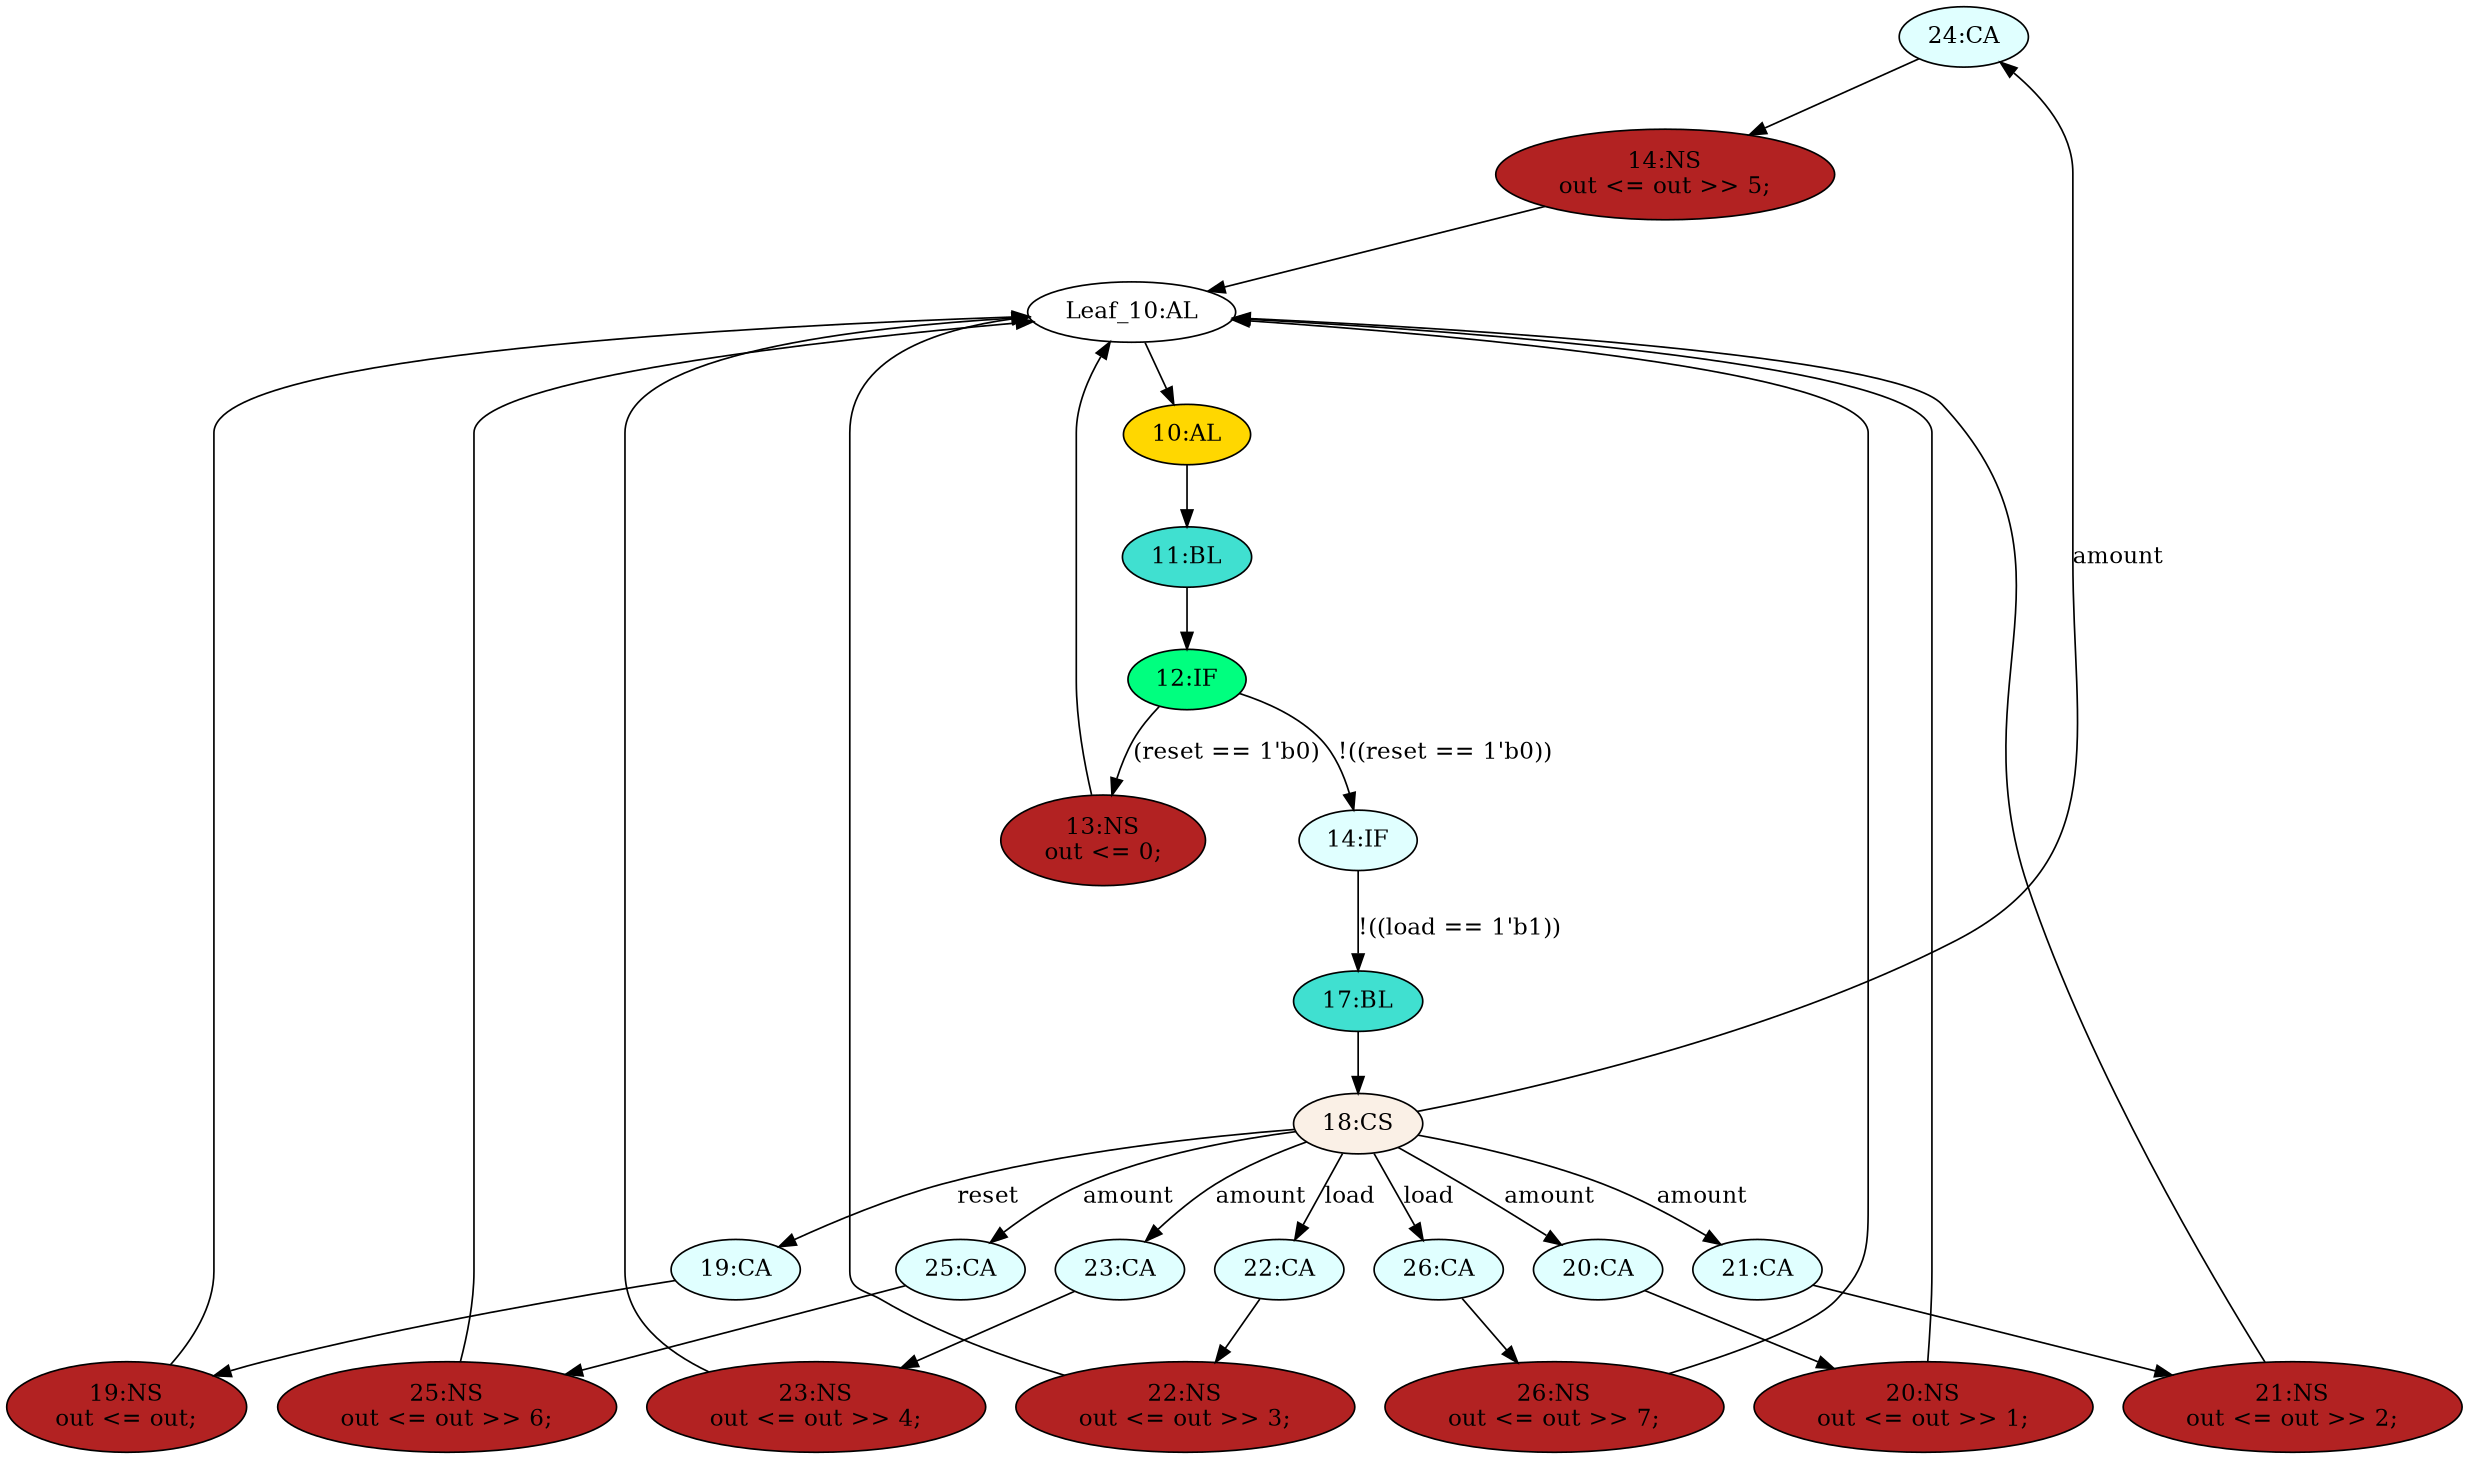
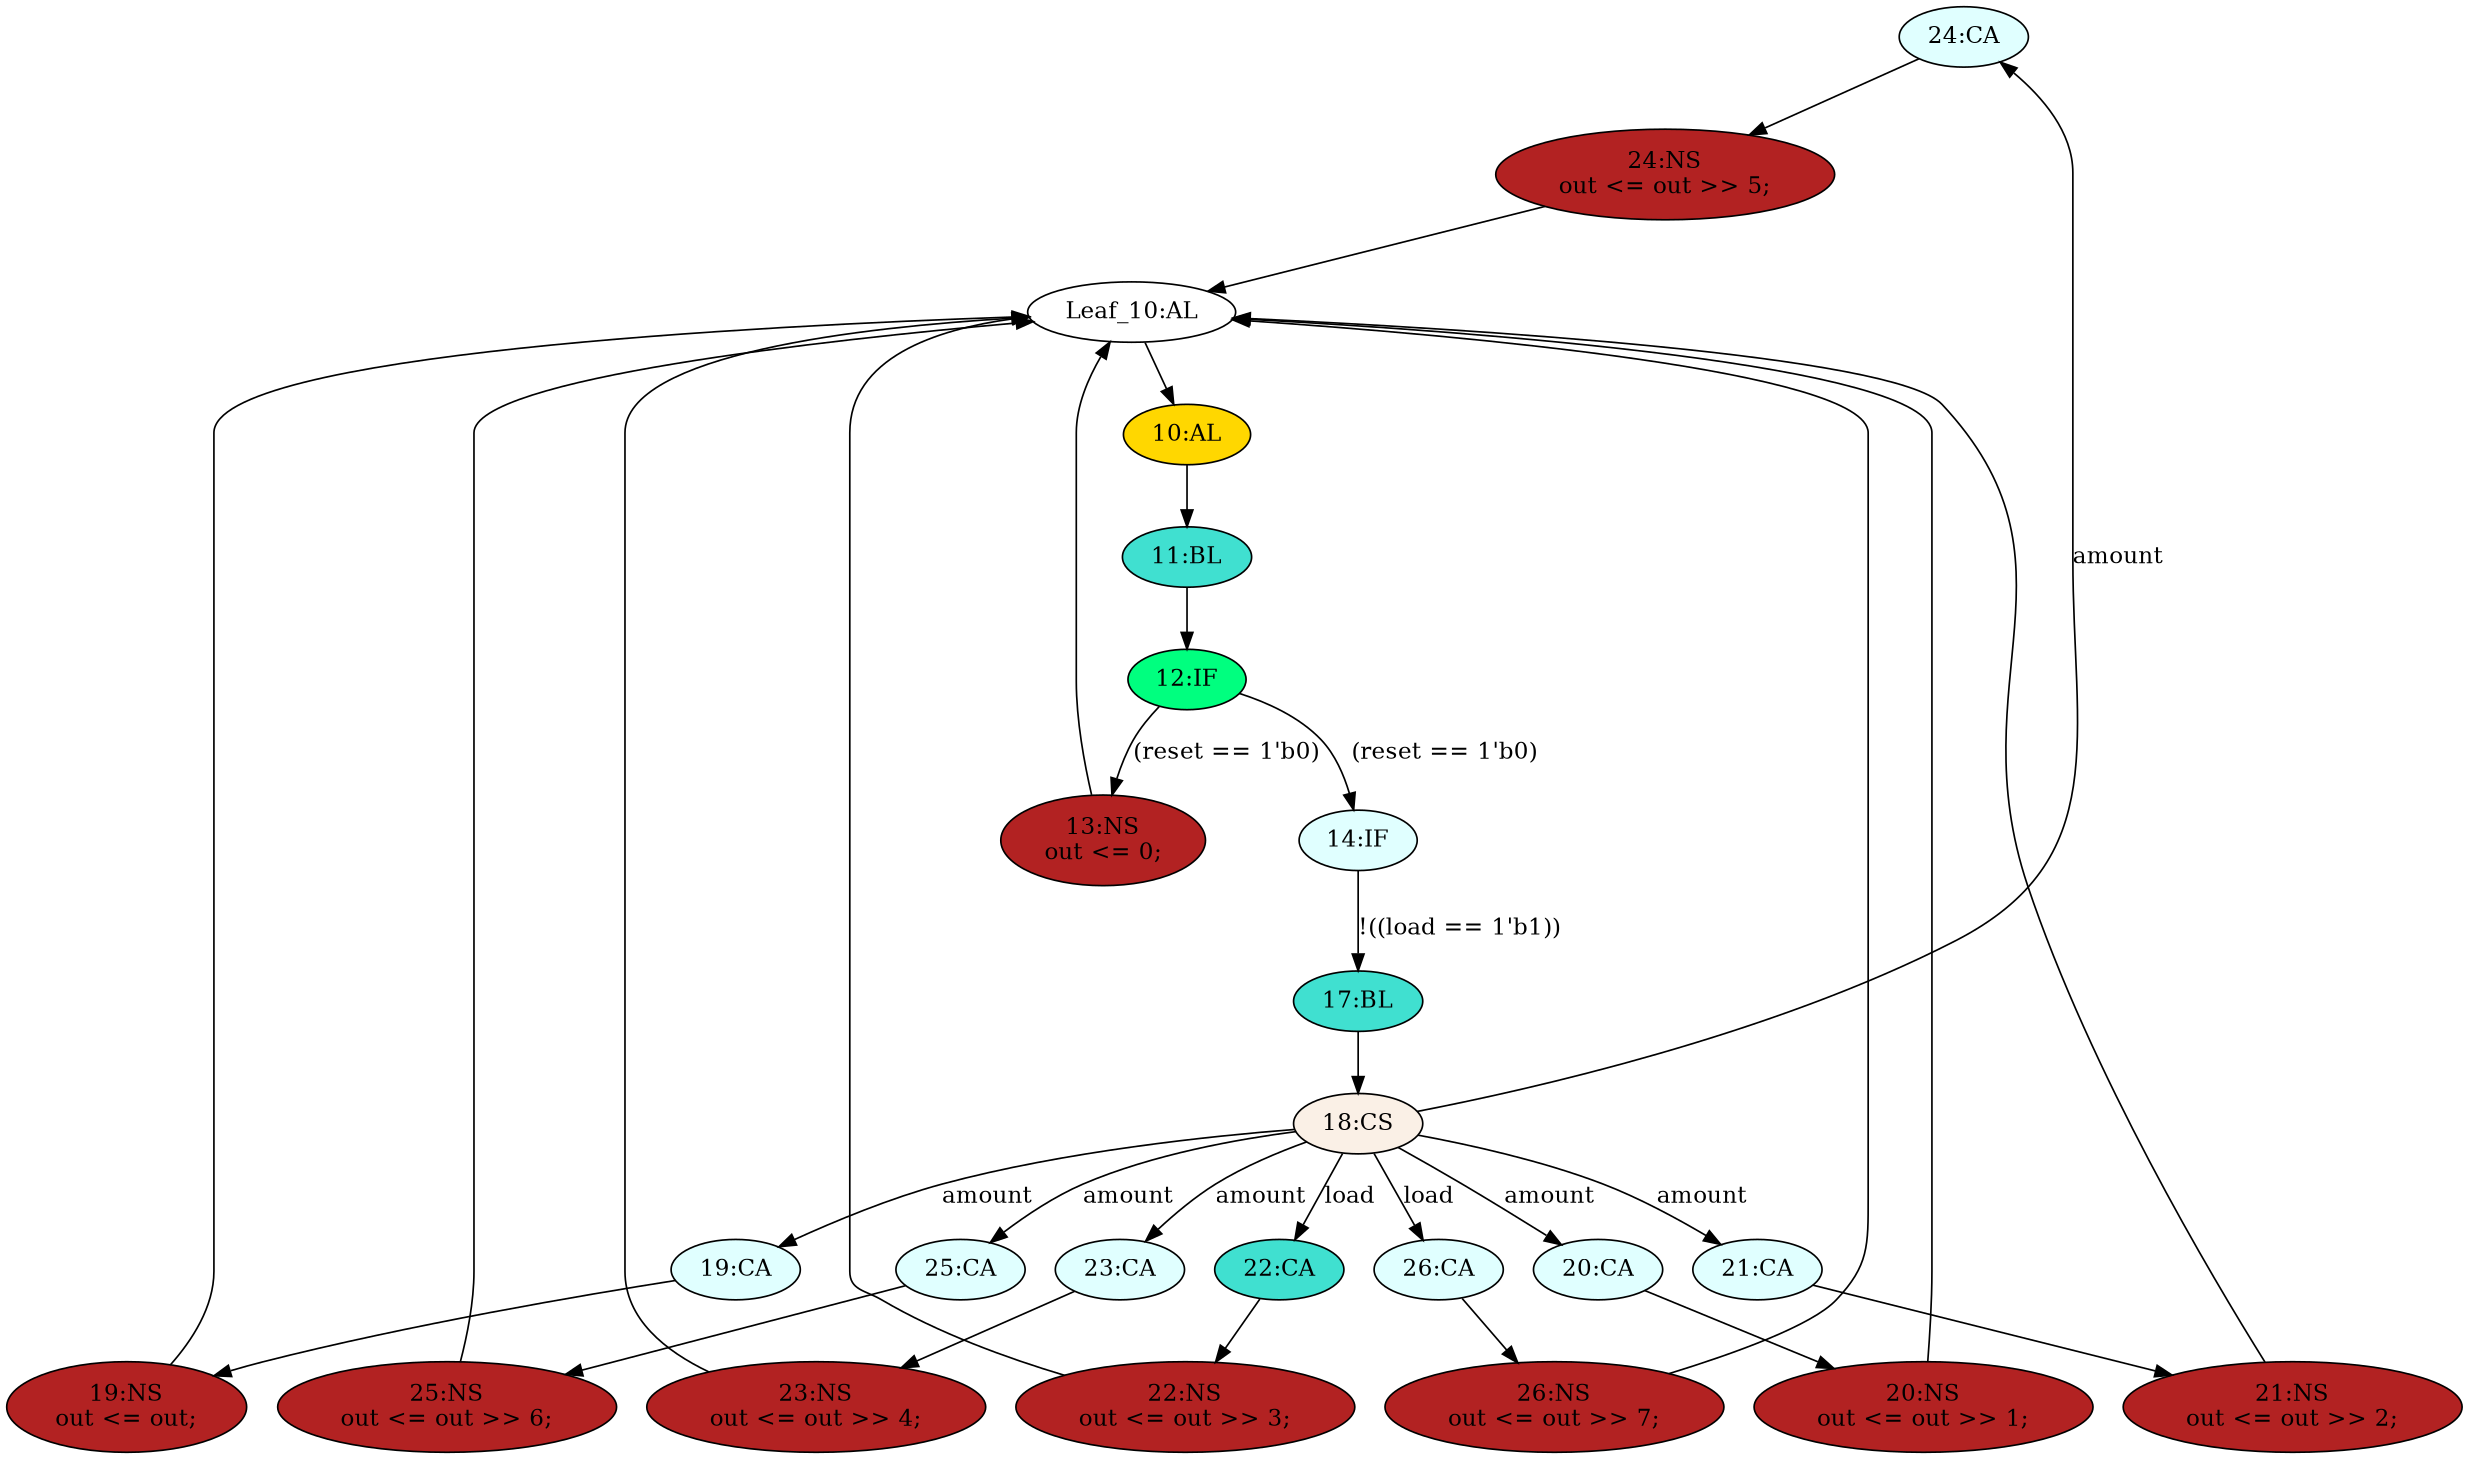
(1665, 174) -> (1665, 174)
(1445, 752) -> (1445, 752)
(988, 1197) -> (988, 1197)
(1279, 1270) -> (1279, 1270)
